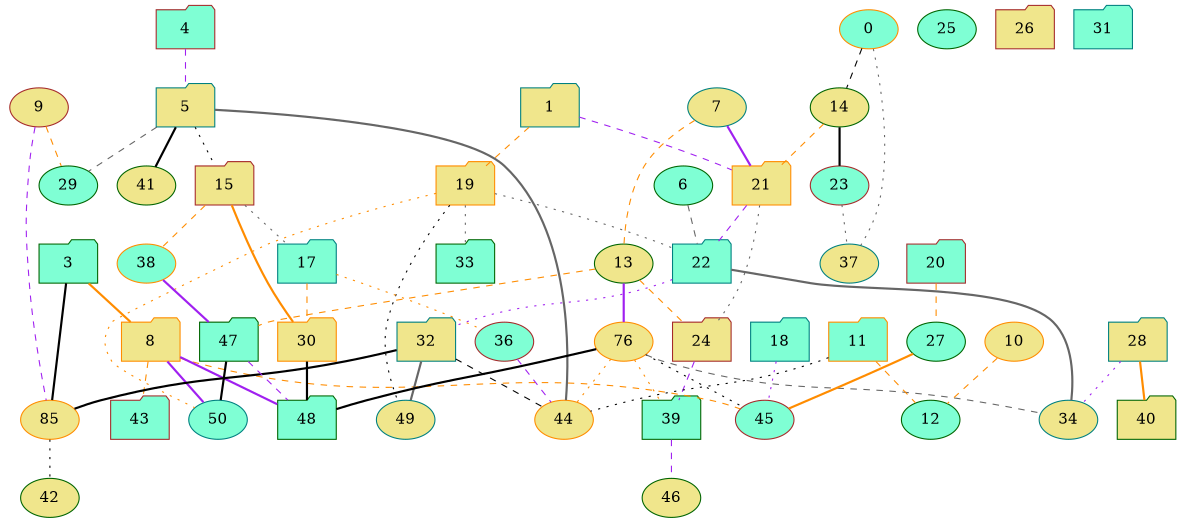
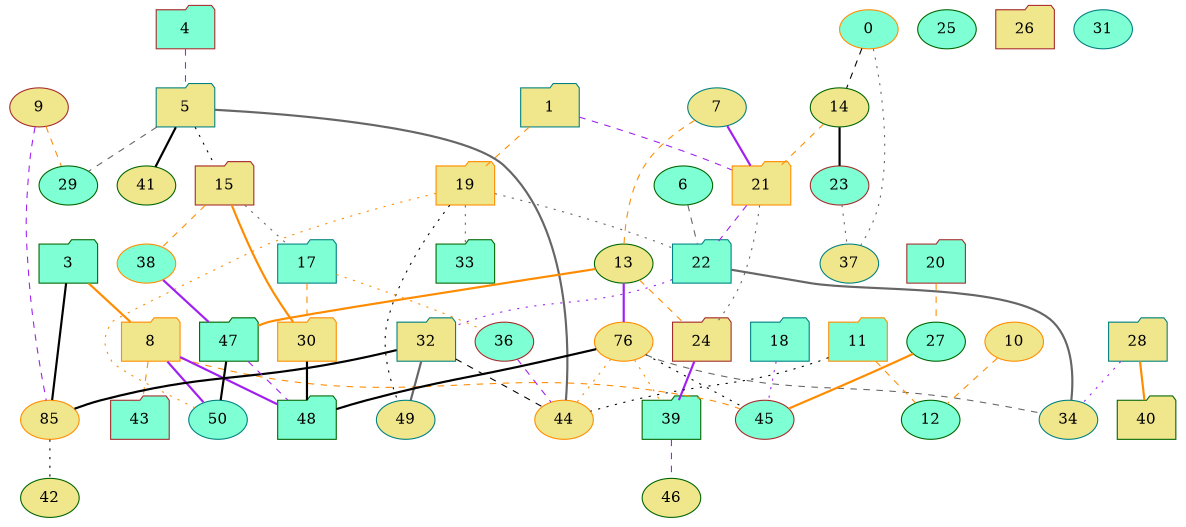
(1103, 29) -> (1103, 29)
(427, 295) -> (427, 295)
(687, 381) -> (687, 381)
